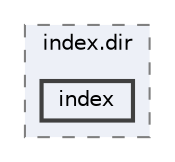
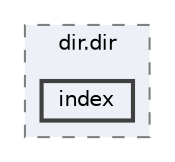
(87, 45) -> (87, 45)
